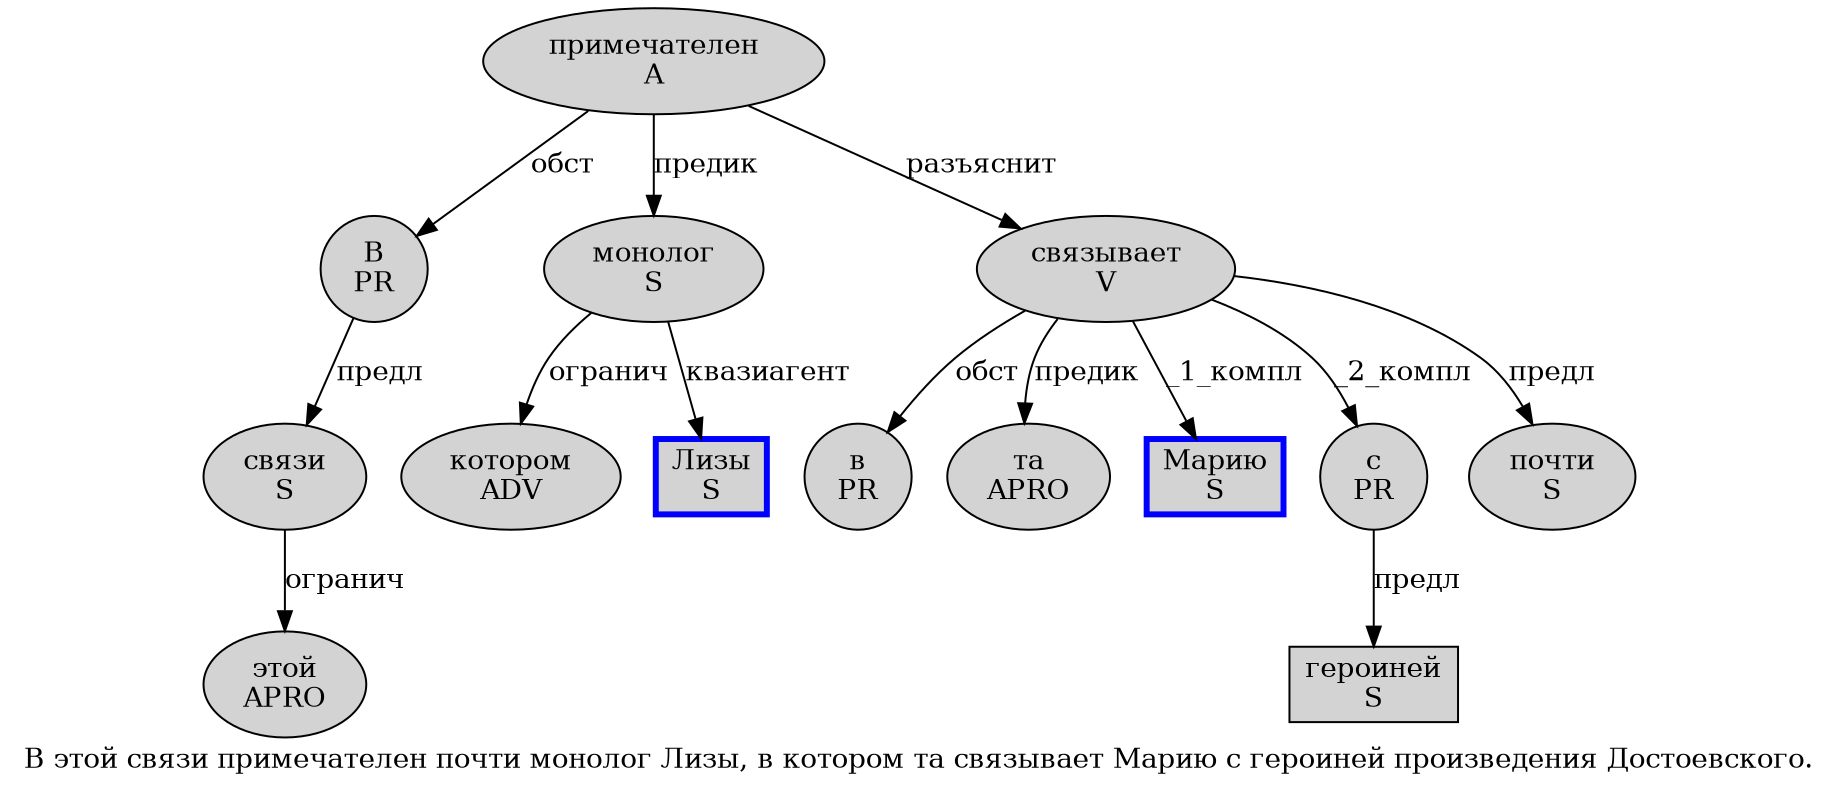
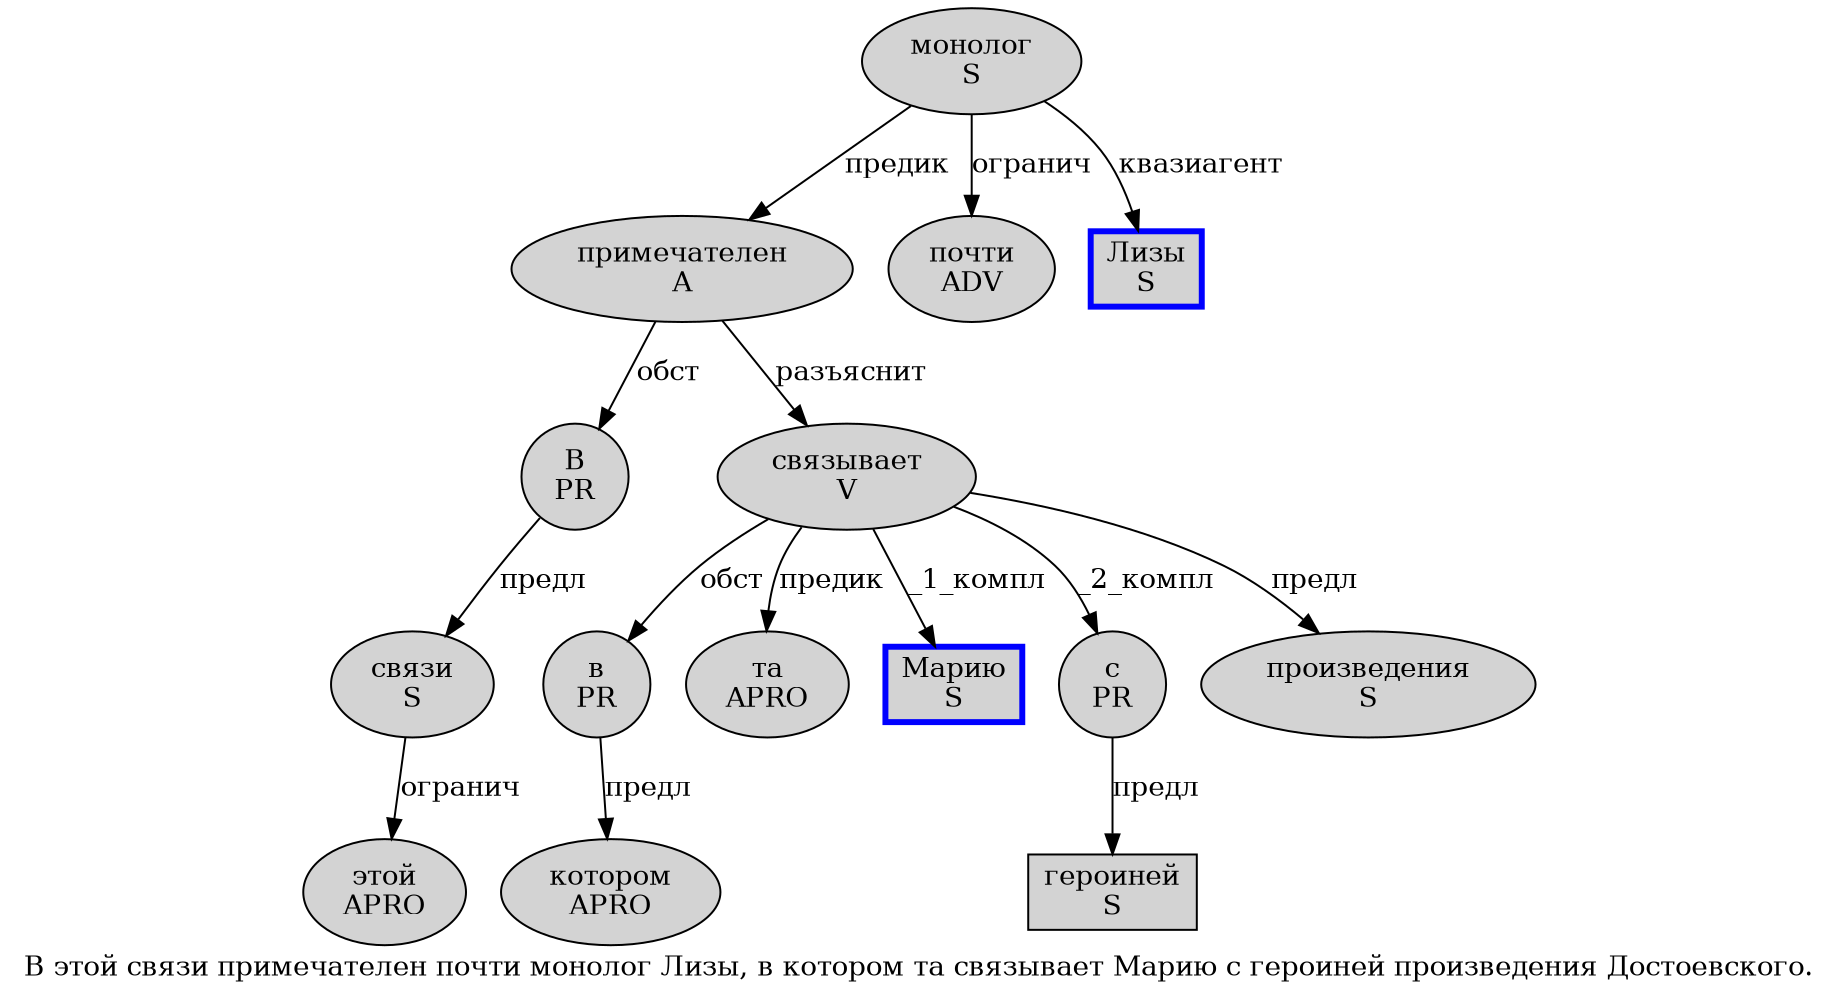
(654, 155) -> (838, 157)
(511, 477) -> (972, 269)
(1552, 477) -> (1368, 684)
none -> (611, 892)
